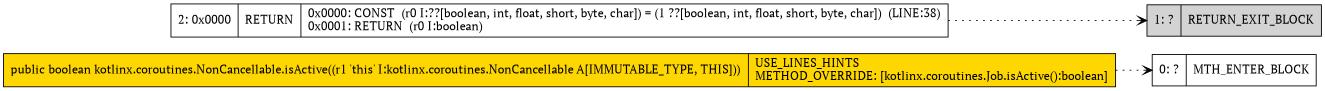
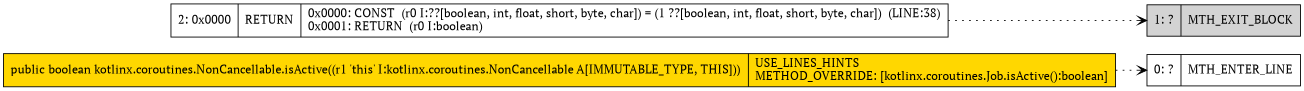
(1251, 20) -> (1241, 20)
(1251, 70) -> (1241, 70)
